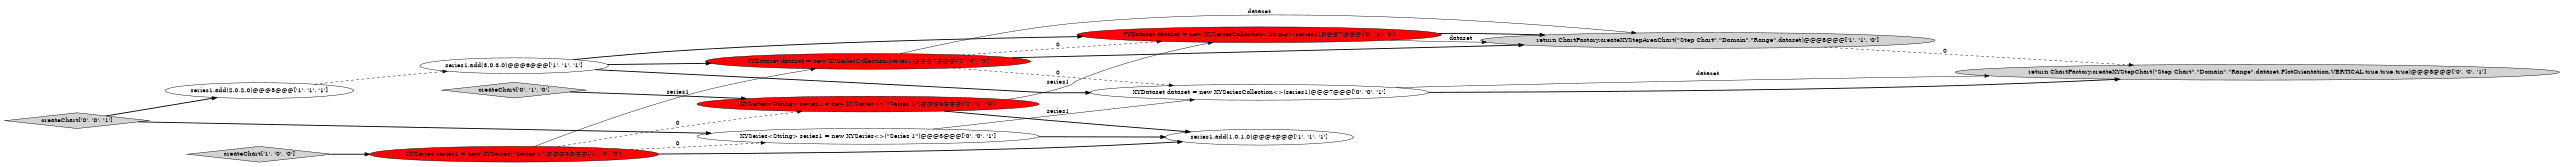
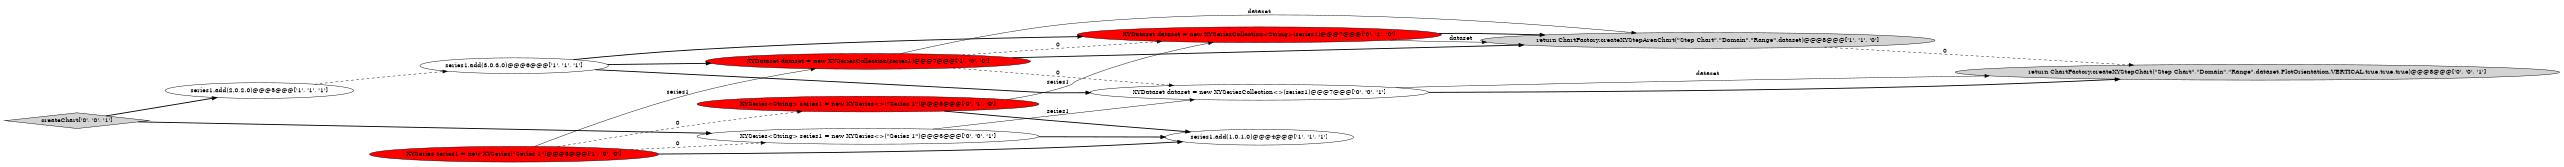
(514, 90) -> none
(259, 154) -> none
